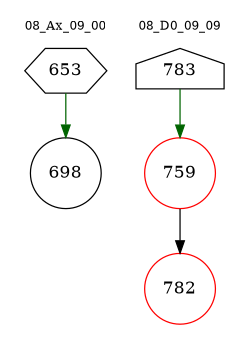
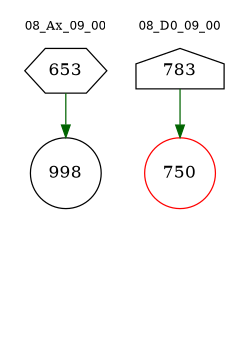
(180, 27) -> (180, 27)
(66, 173) -> (66, 173)
(180, 173) -> (180, 173)
(180, 289) -> none
